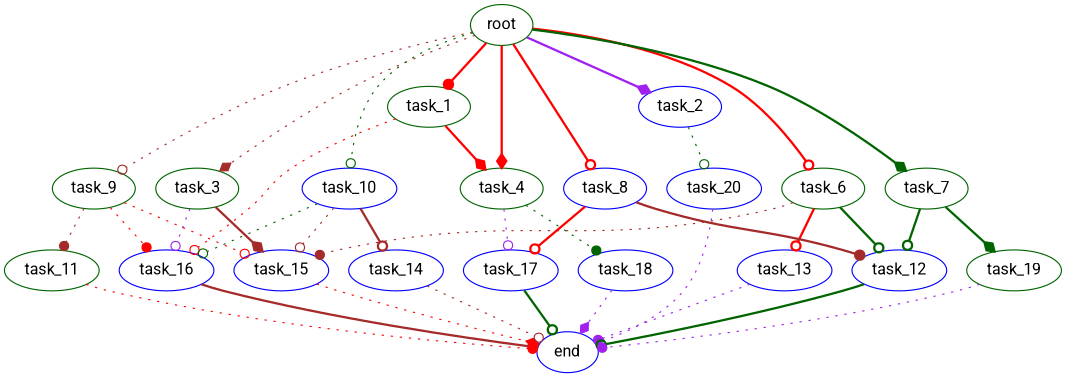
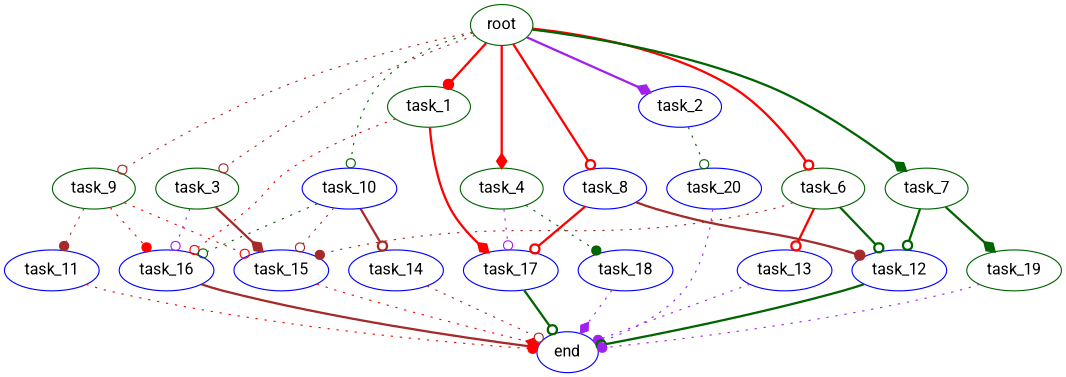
(346, 91) -> (346, 91)
(461, 143) -> (442, 190)
(52, 270) -> (52, 270)
